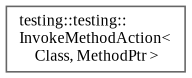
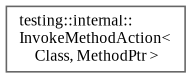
(96, 39) -> (96, 39)
